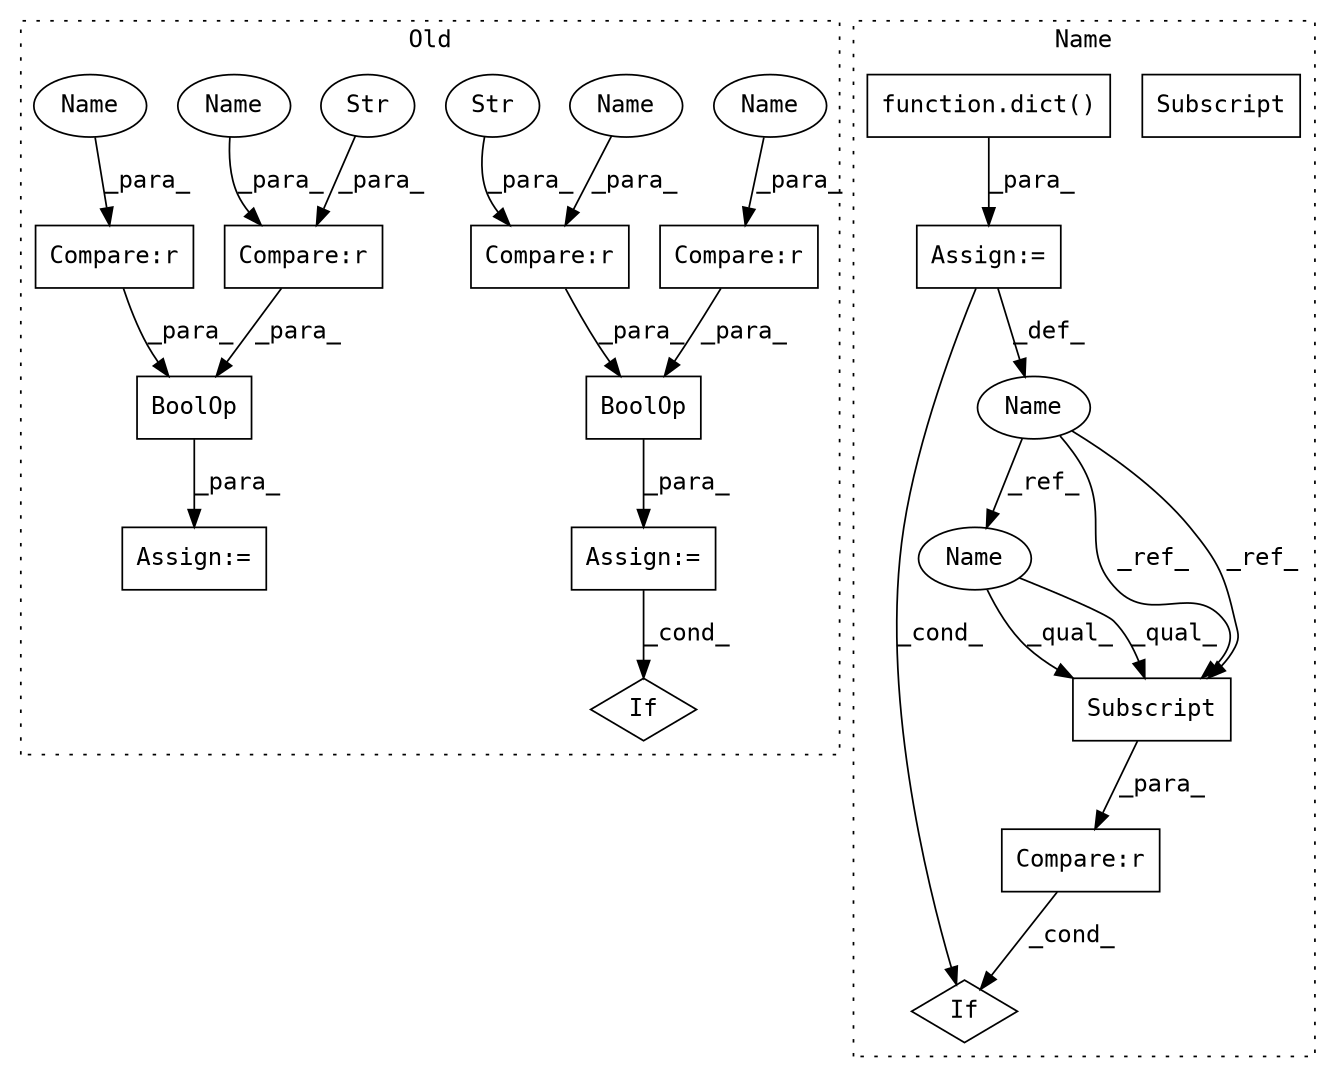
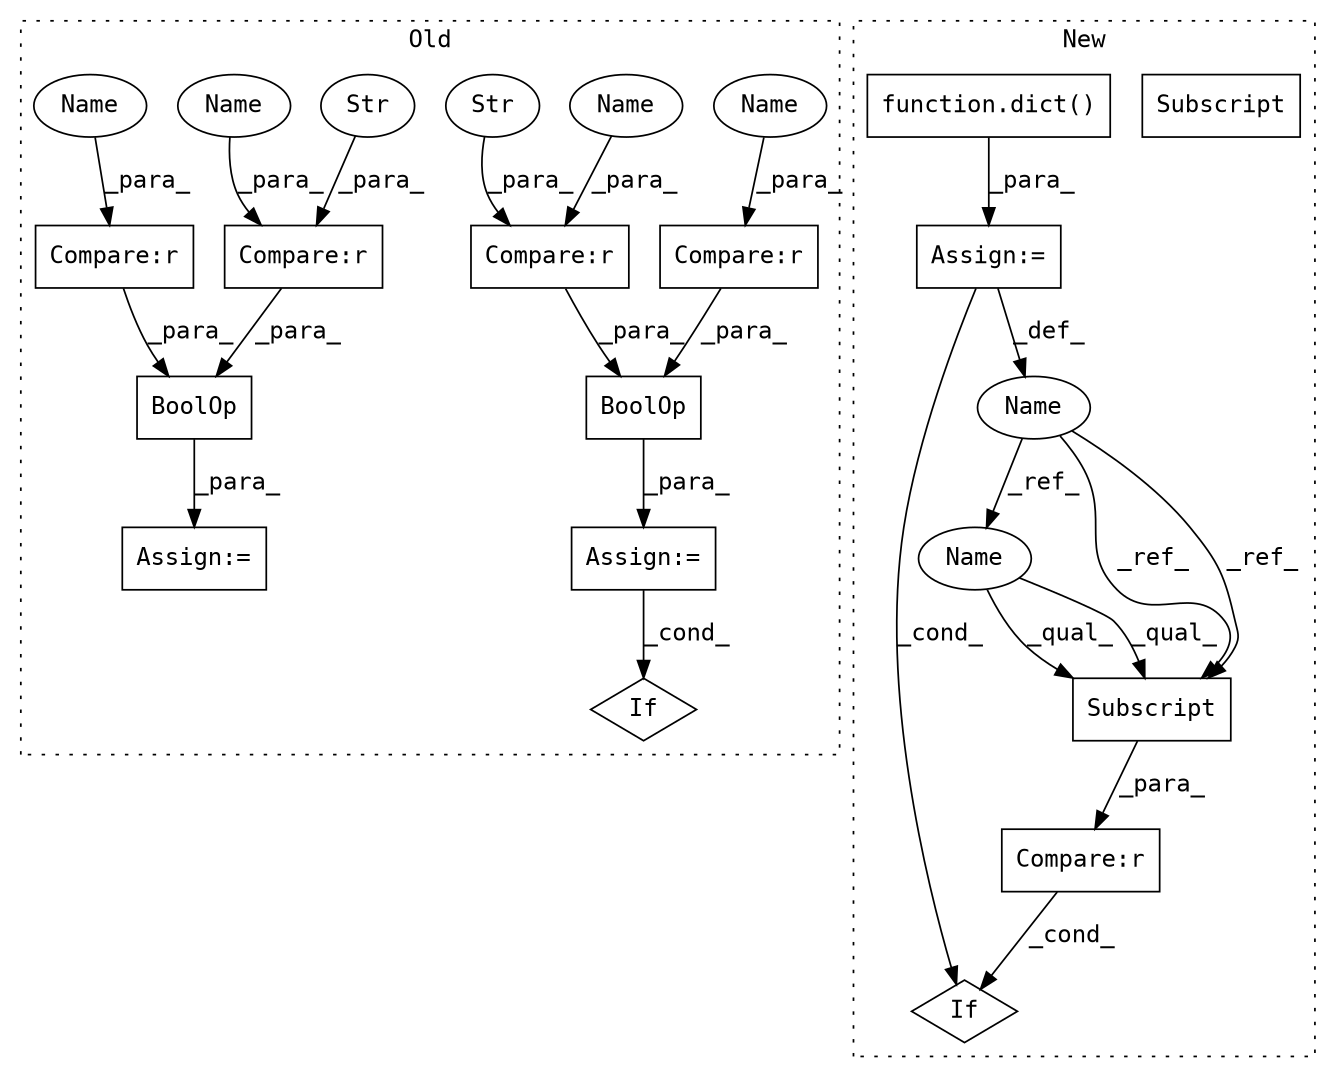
(1084, 41) -> (1084, 41)
